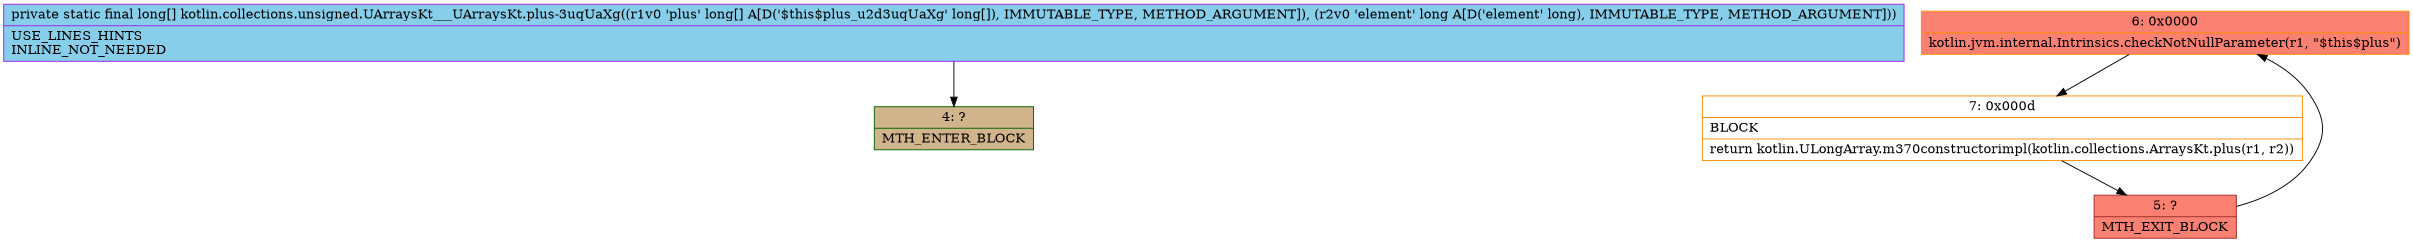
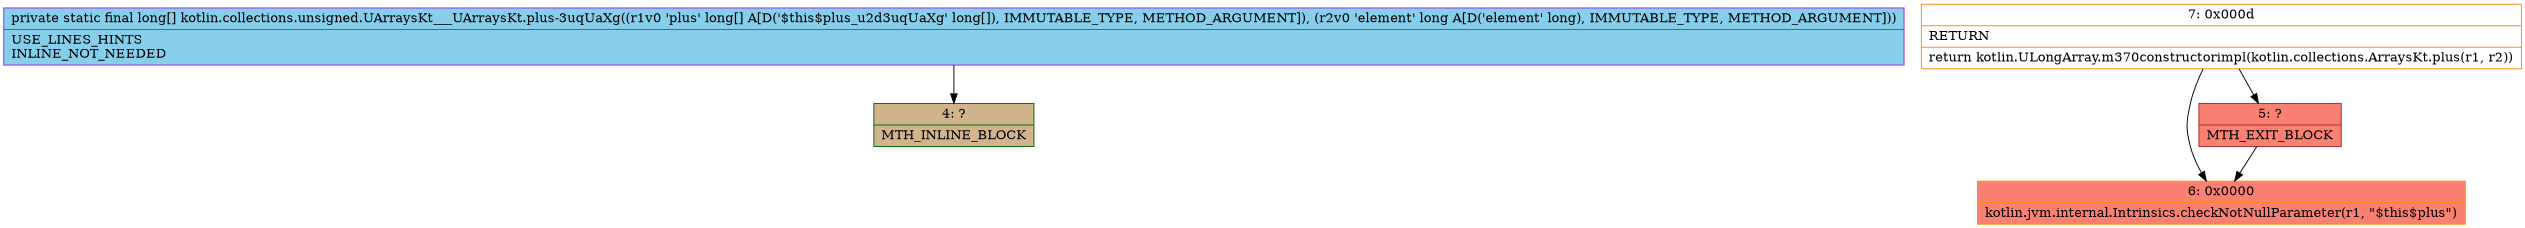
(2097, 73) -> (2187, 121)
(1734, 128) -> (1959, 36)
(954, 139) -> (954, 135)
